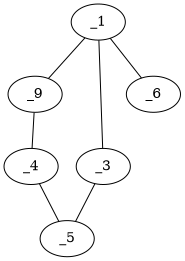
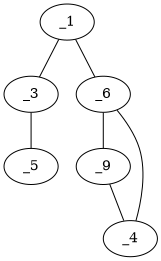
(67, 58) -> (103, 130)
(49, 203) -> (142, 163)
